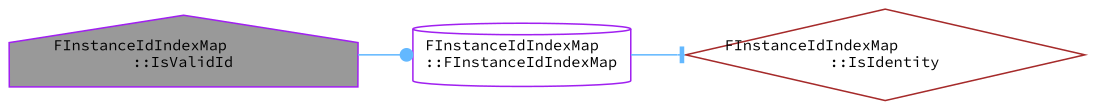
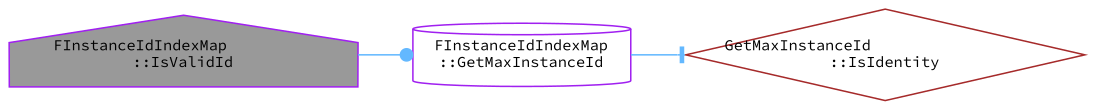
(522, 55) -> (522, 55)
(885, 55) -> (885, 55)
